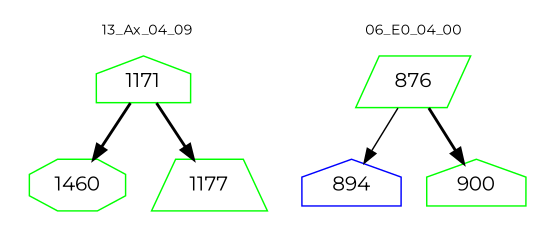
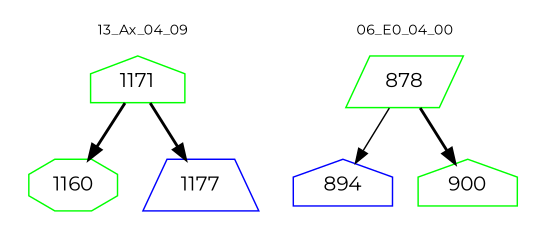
(413, 82) -> (405, 82)
(77, 185) -> (73, 185)
(209, 185) -> (201, 185)
